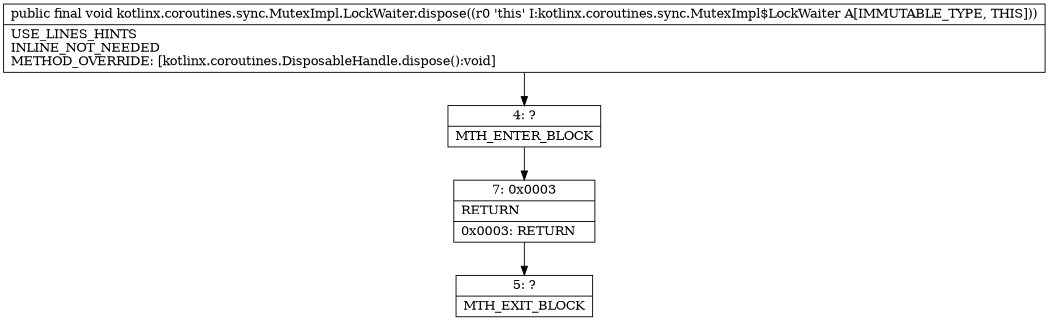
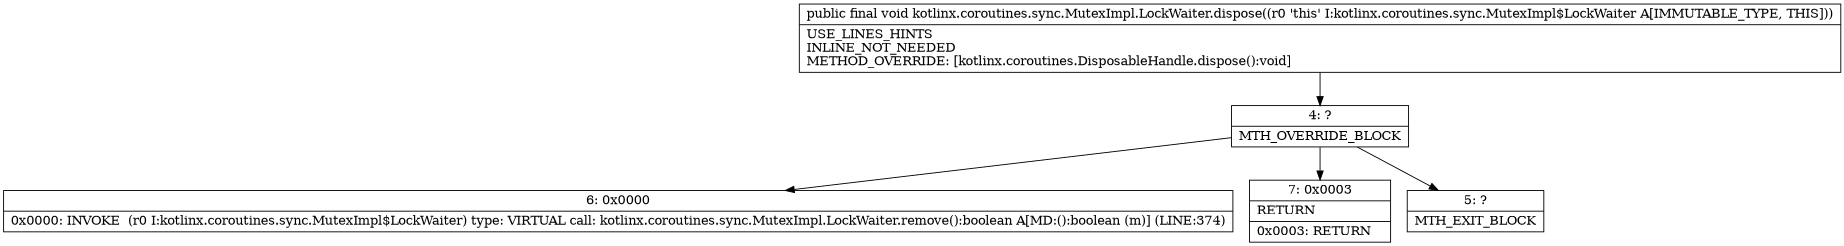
(524, 136) -> (1320, 136)
none -> (618, 211)
(524, 254) -> (1394, 167)
